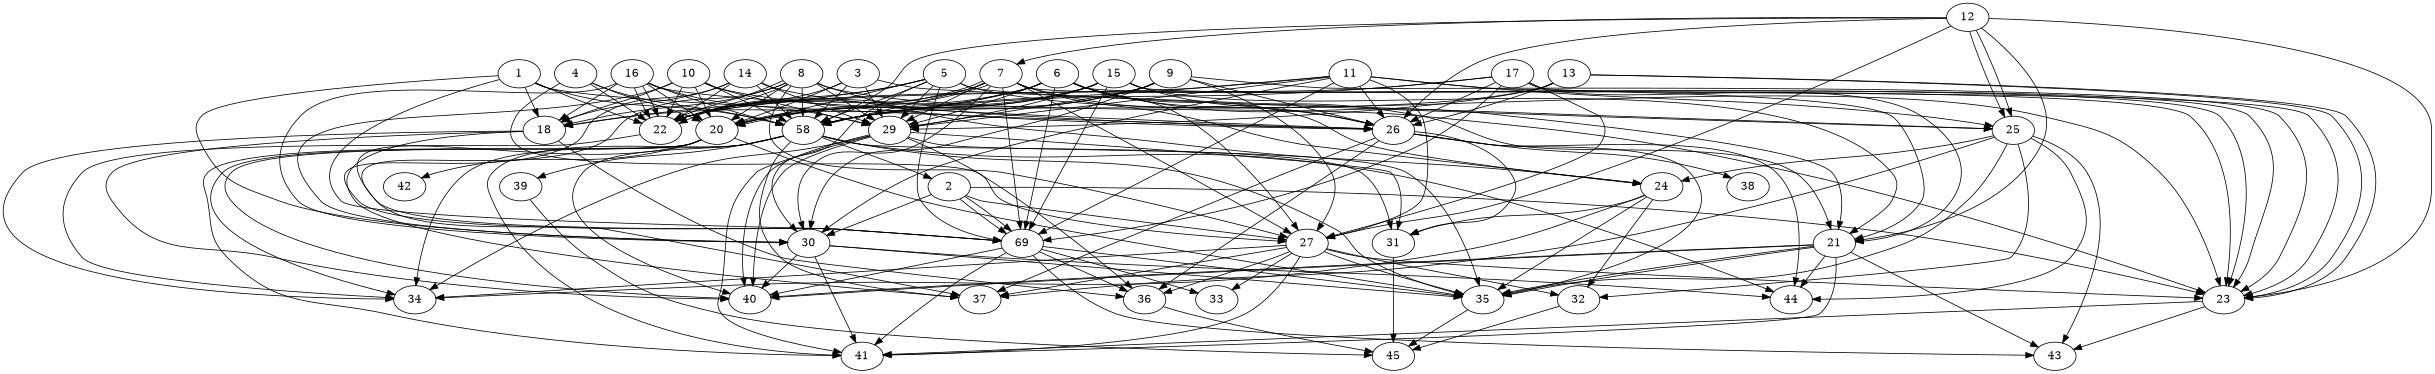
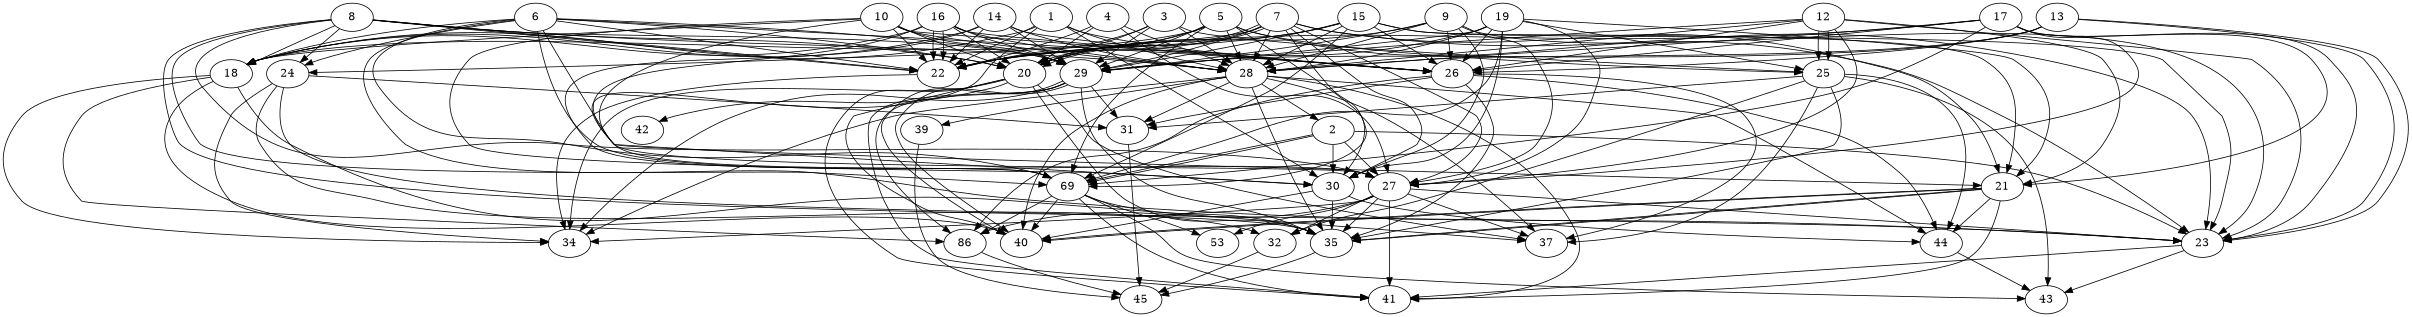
(1484, 22) -> (1456, 42)
(1350, 74) -> (1503, 17)
(803, 130) -> (1247, 74)
(1841, 158) -> (1496, 100)
none -> (802, 162)
(1748, 187) -> none
(836, 300) -> none
(1145, 300) -> (965, 243)
(1217, 300) -> (1218, 243)
(1946, 300) -> (1990, 270)
